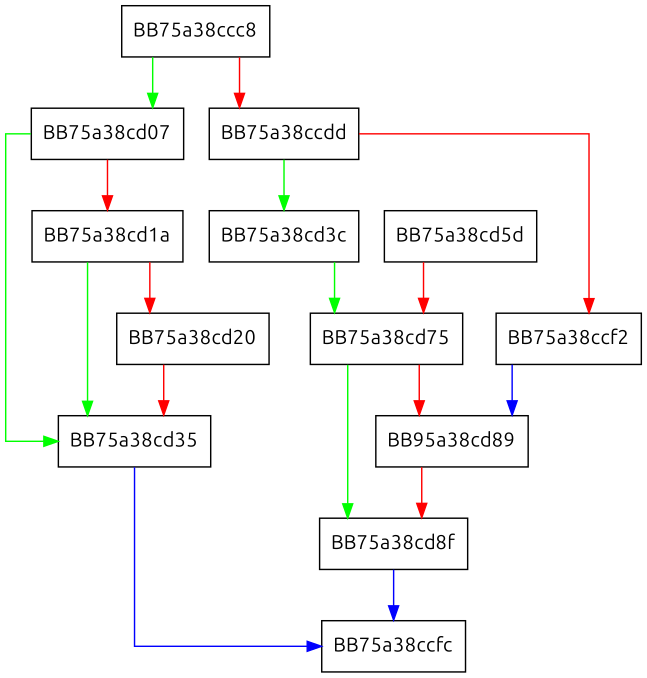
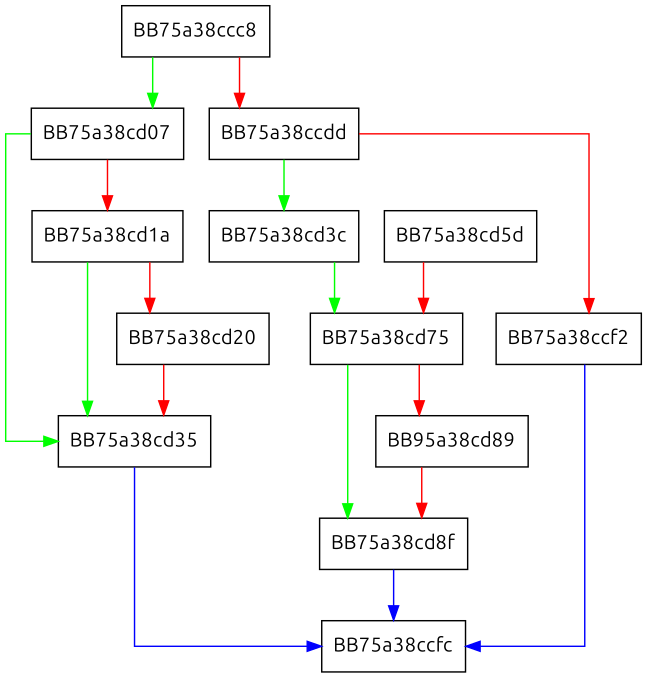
(512, 383) -> (585, 558)
